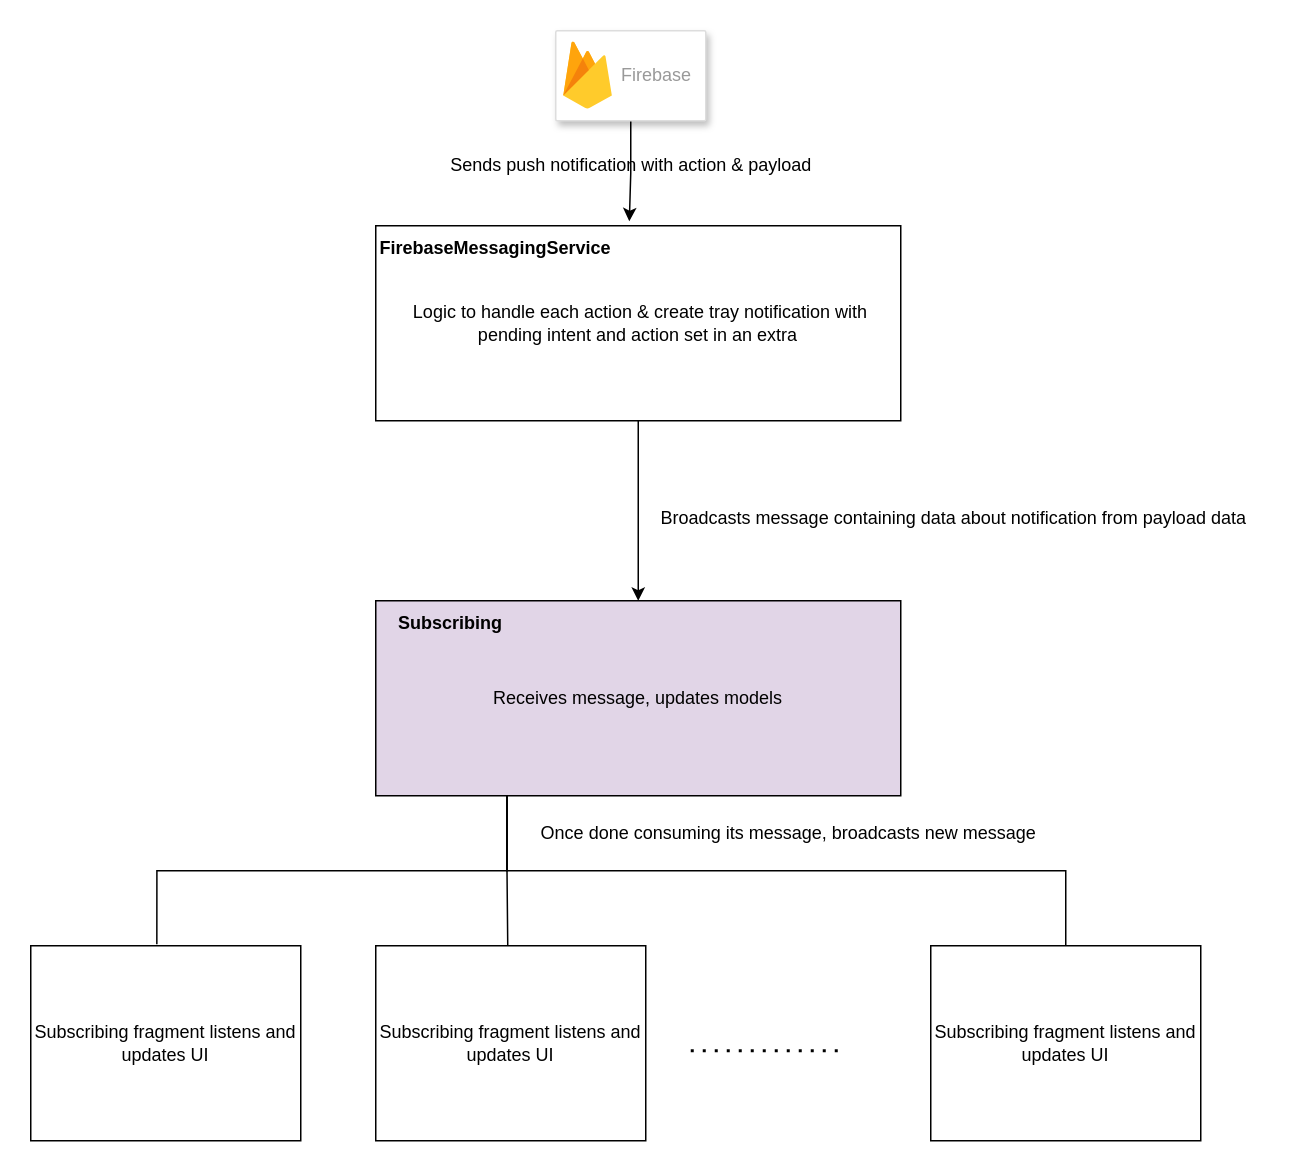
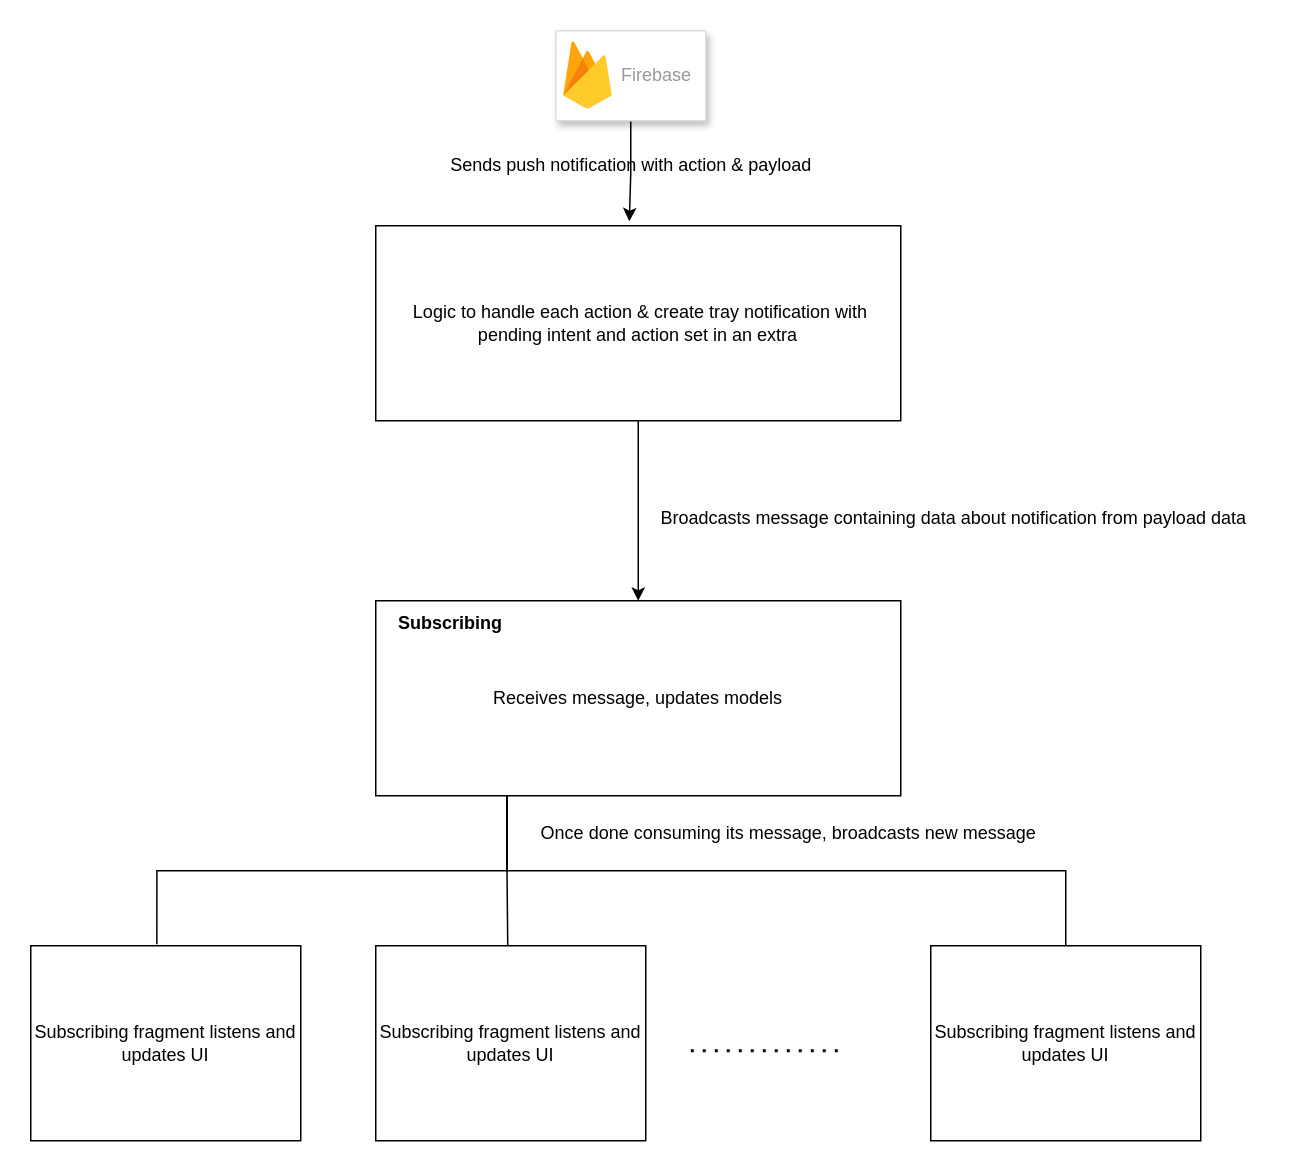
(496, 248) -> none
(638, 698) -> (638, 698)
